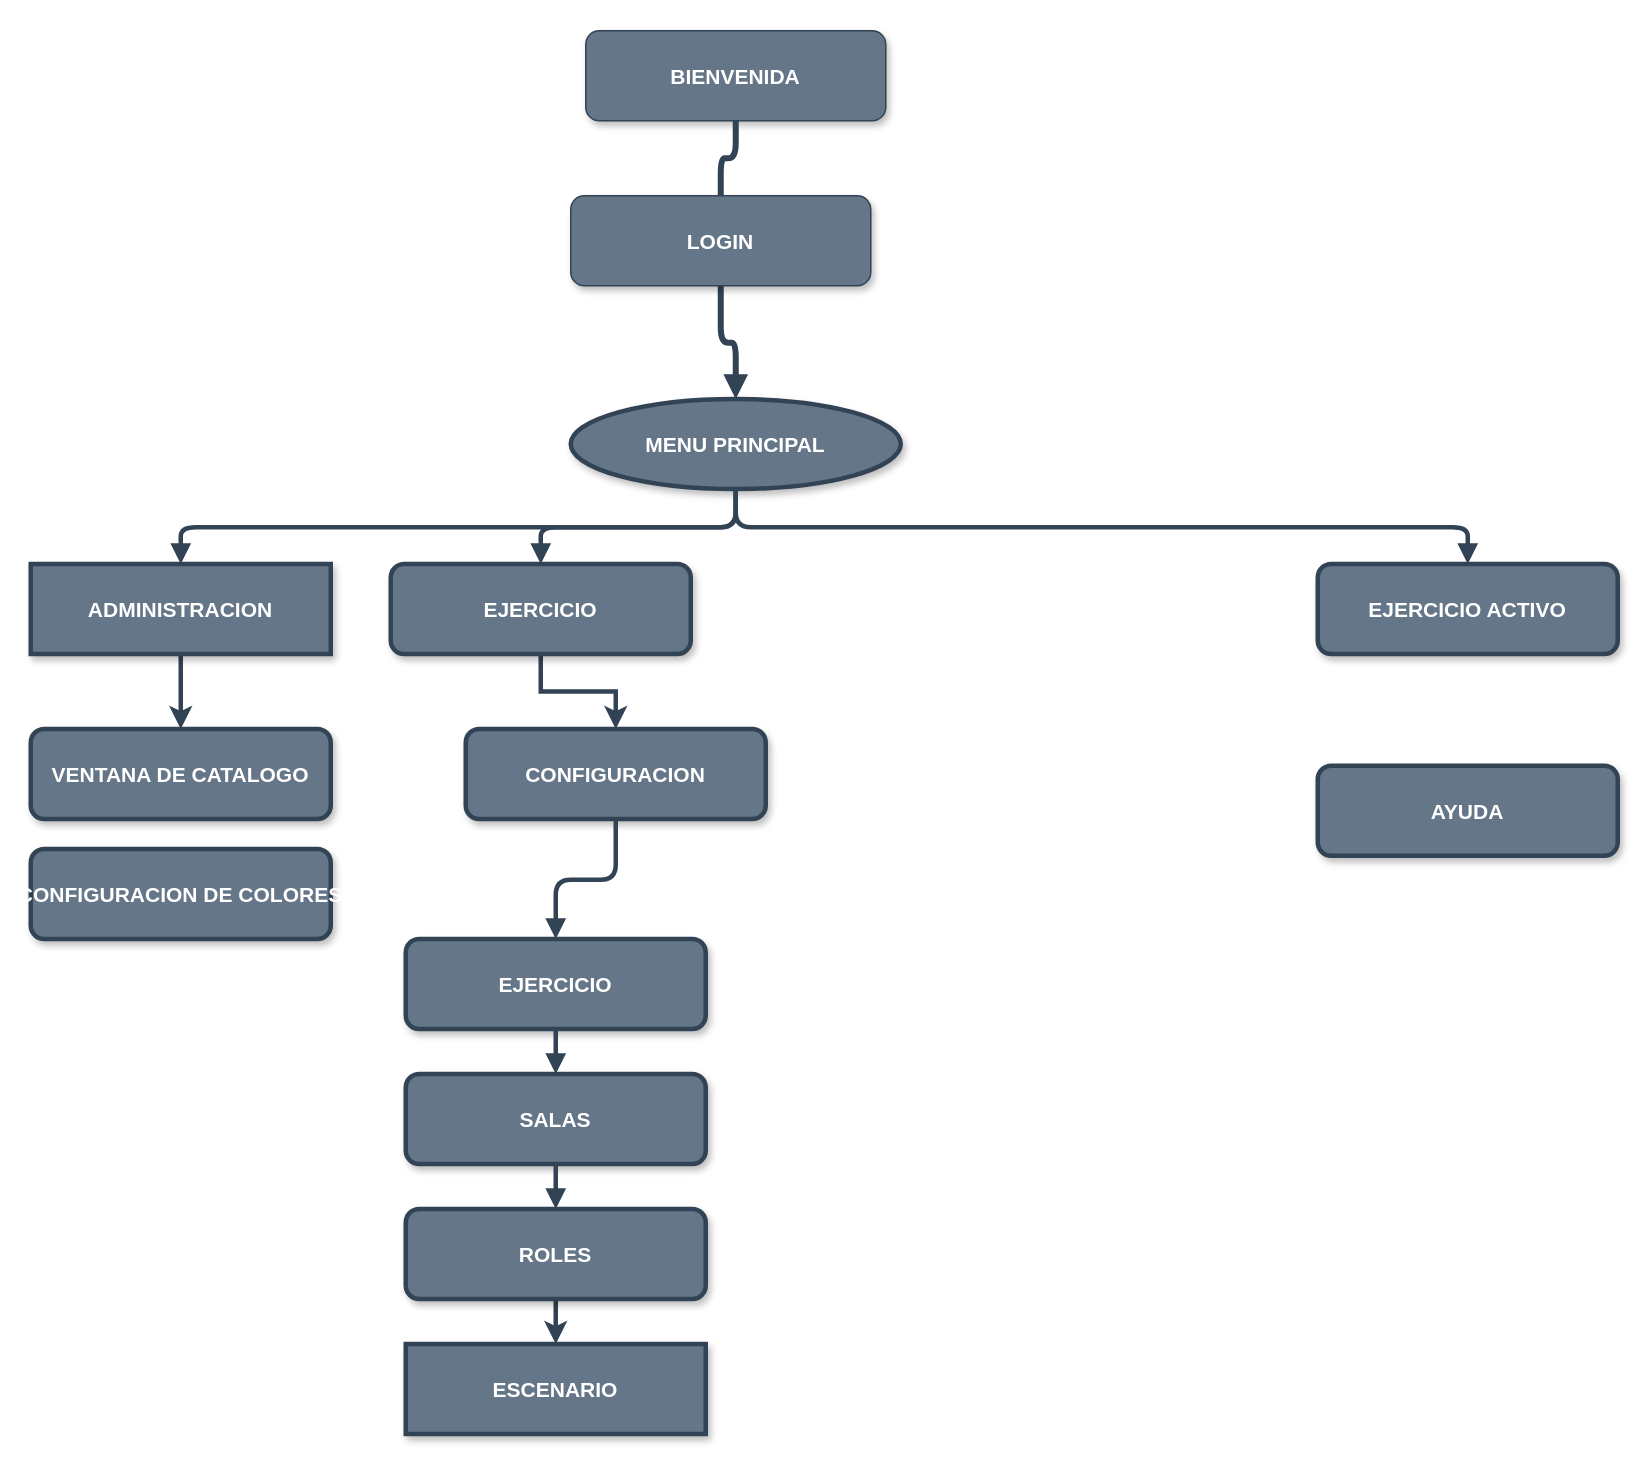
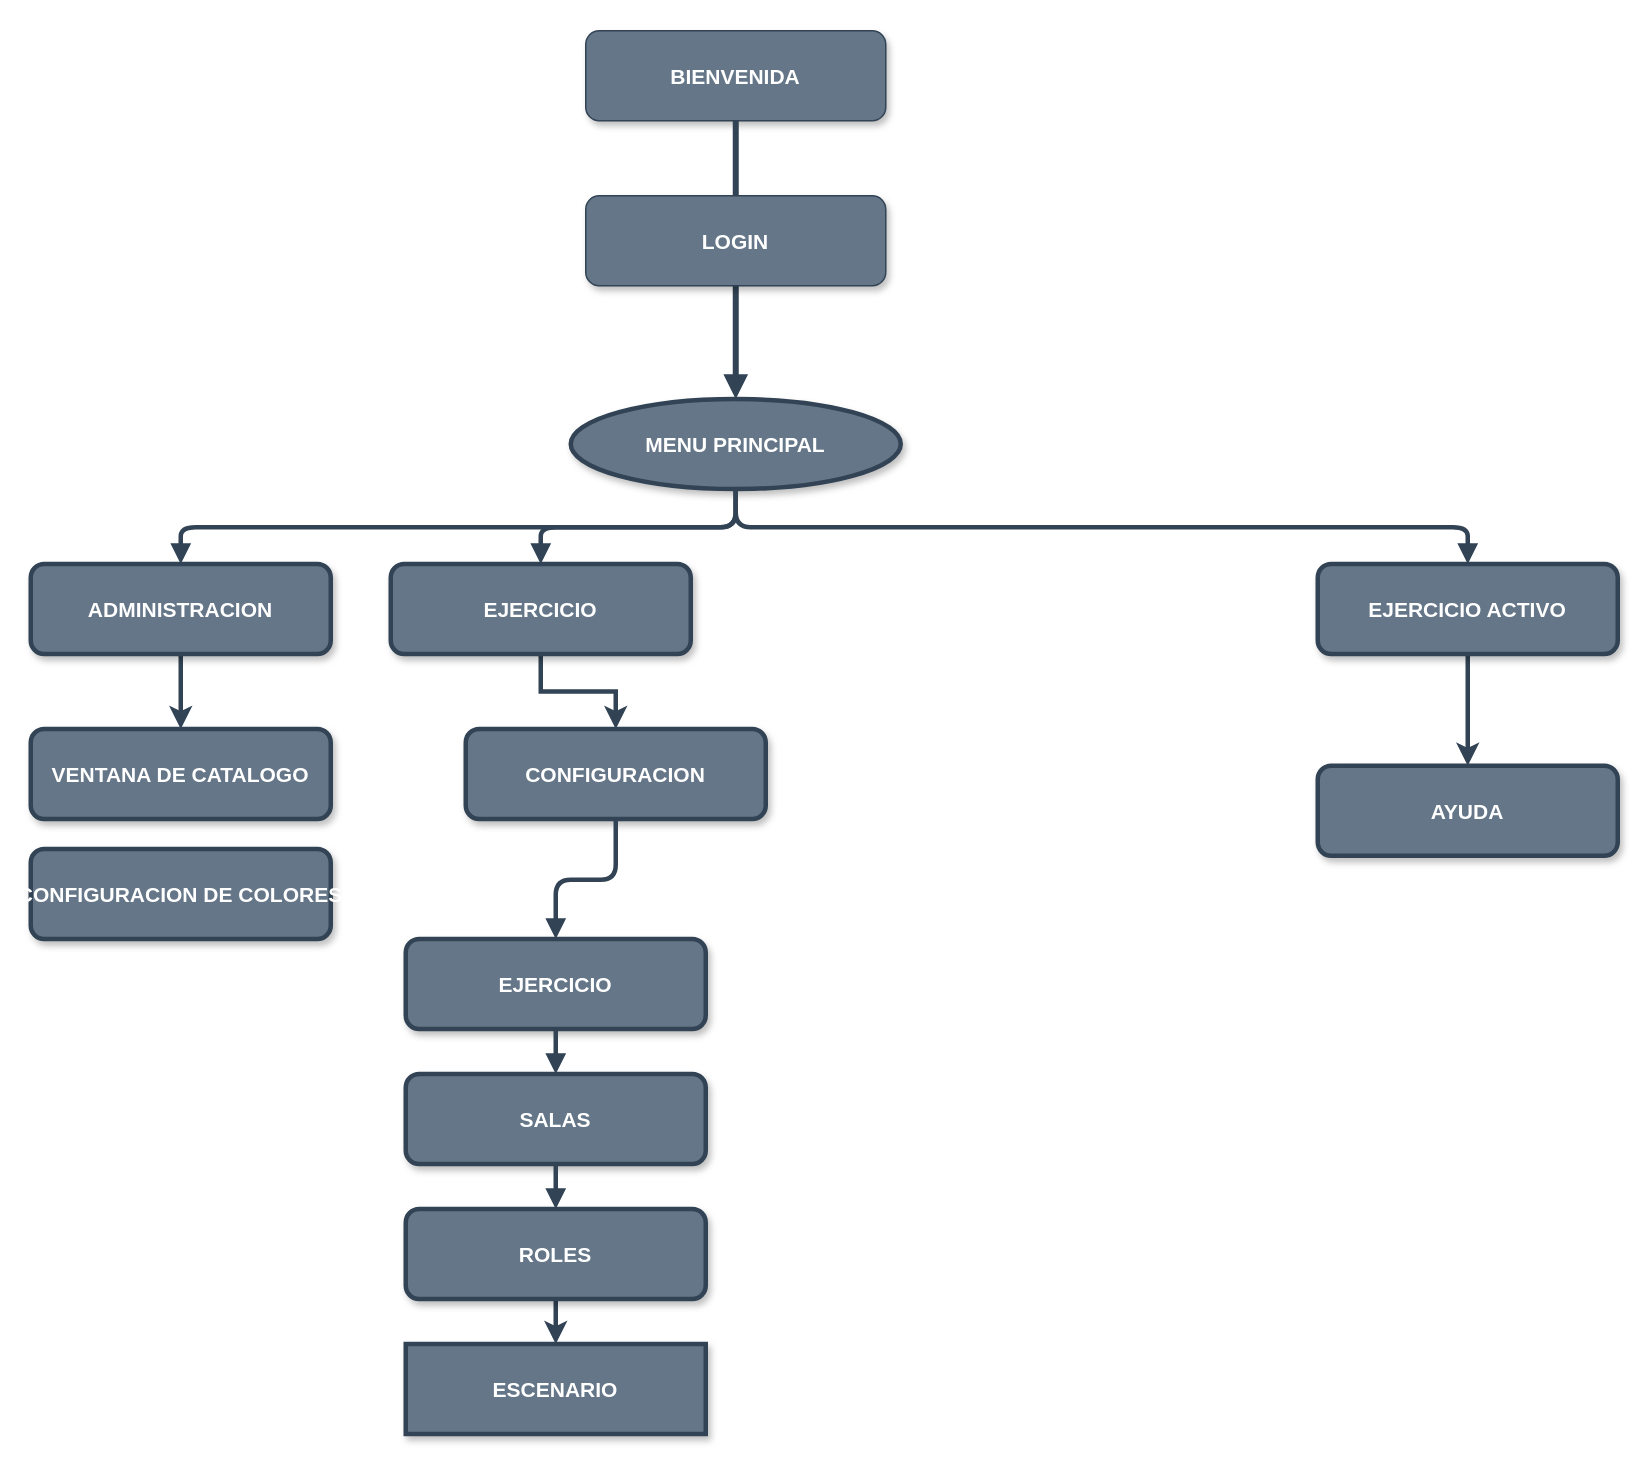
(721, 241) -> (736, 241)
(181, 609) -> (181, 609)
none -> (1468, 702)
